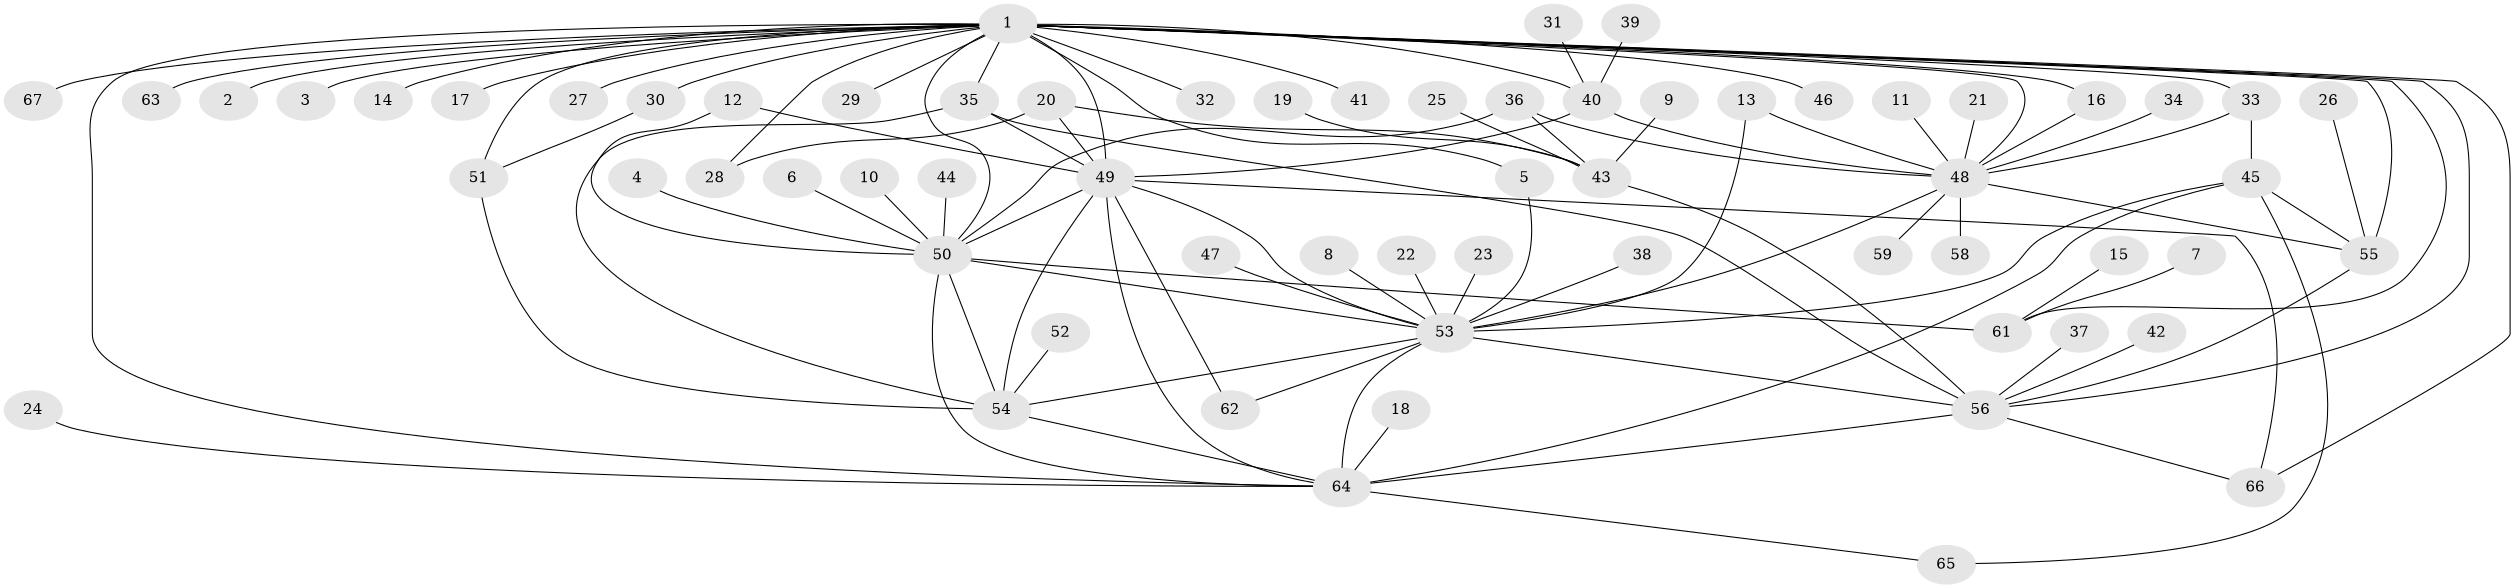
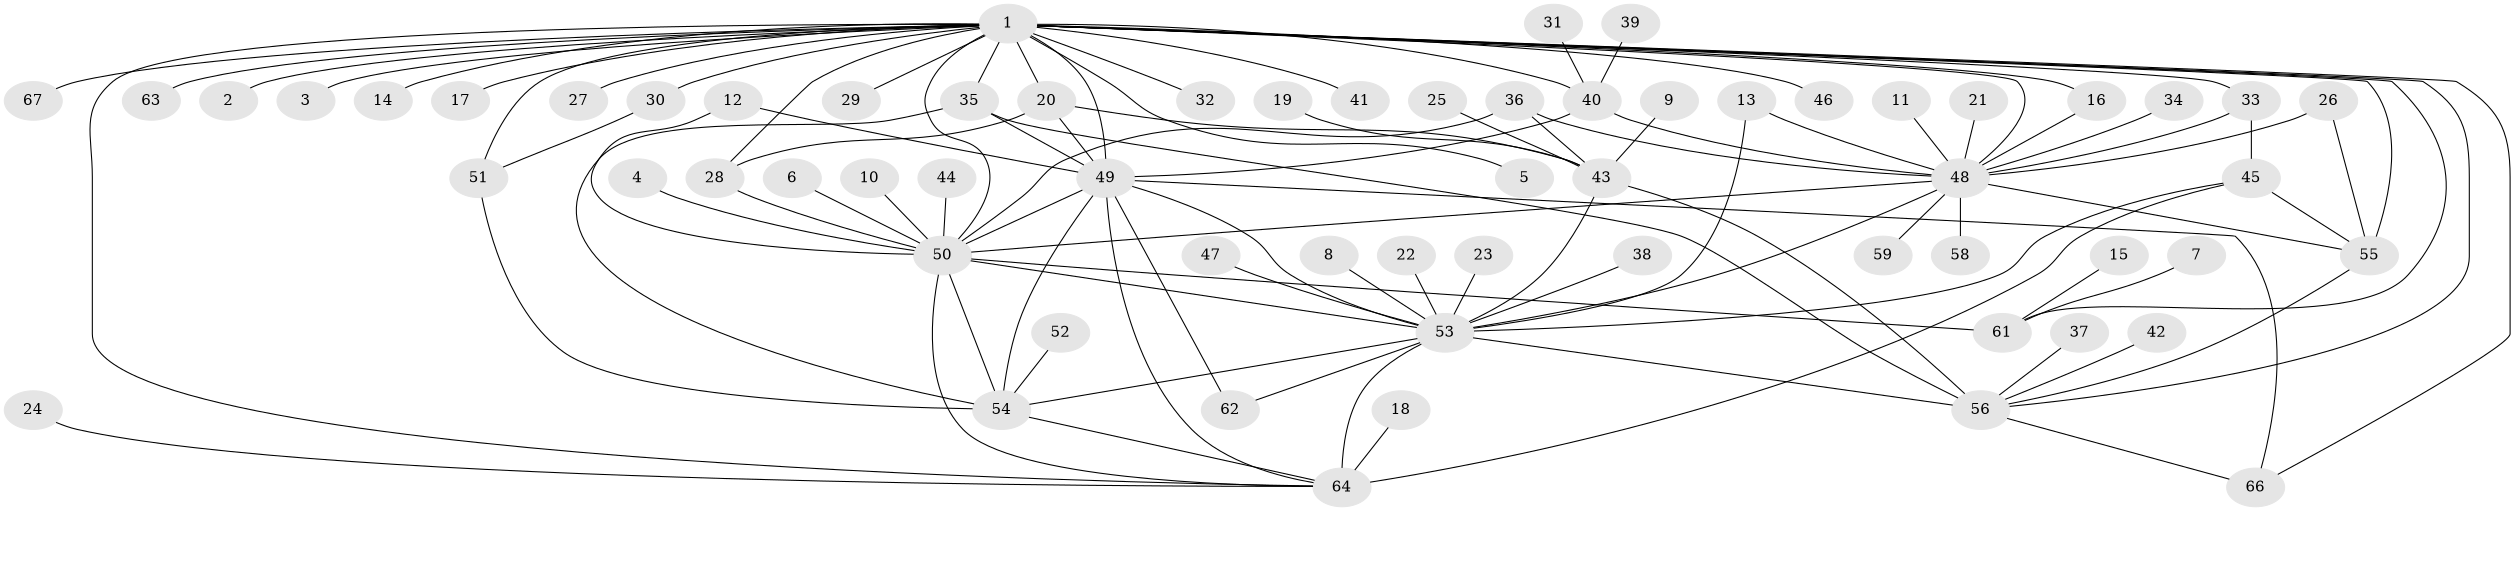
none -> (1027, 62)
none -> (2150, 153)
none -> (1451, 216)
none -> (826, 222)
(1524, 272) -> (1544, 272)
(1662, 450) -> none
(1946, 565) -> none
